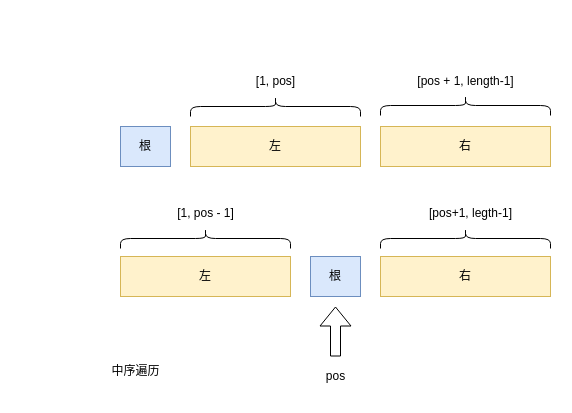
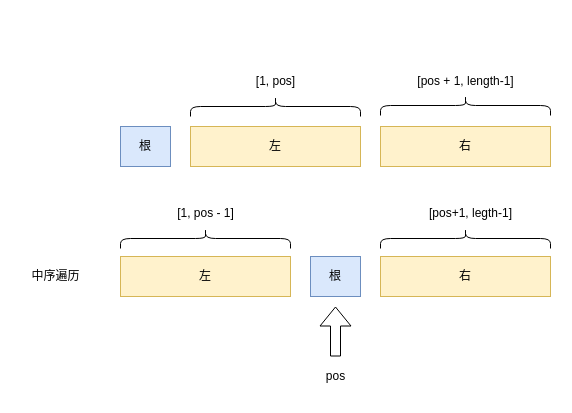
(136, 372) -> (56, 277)
